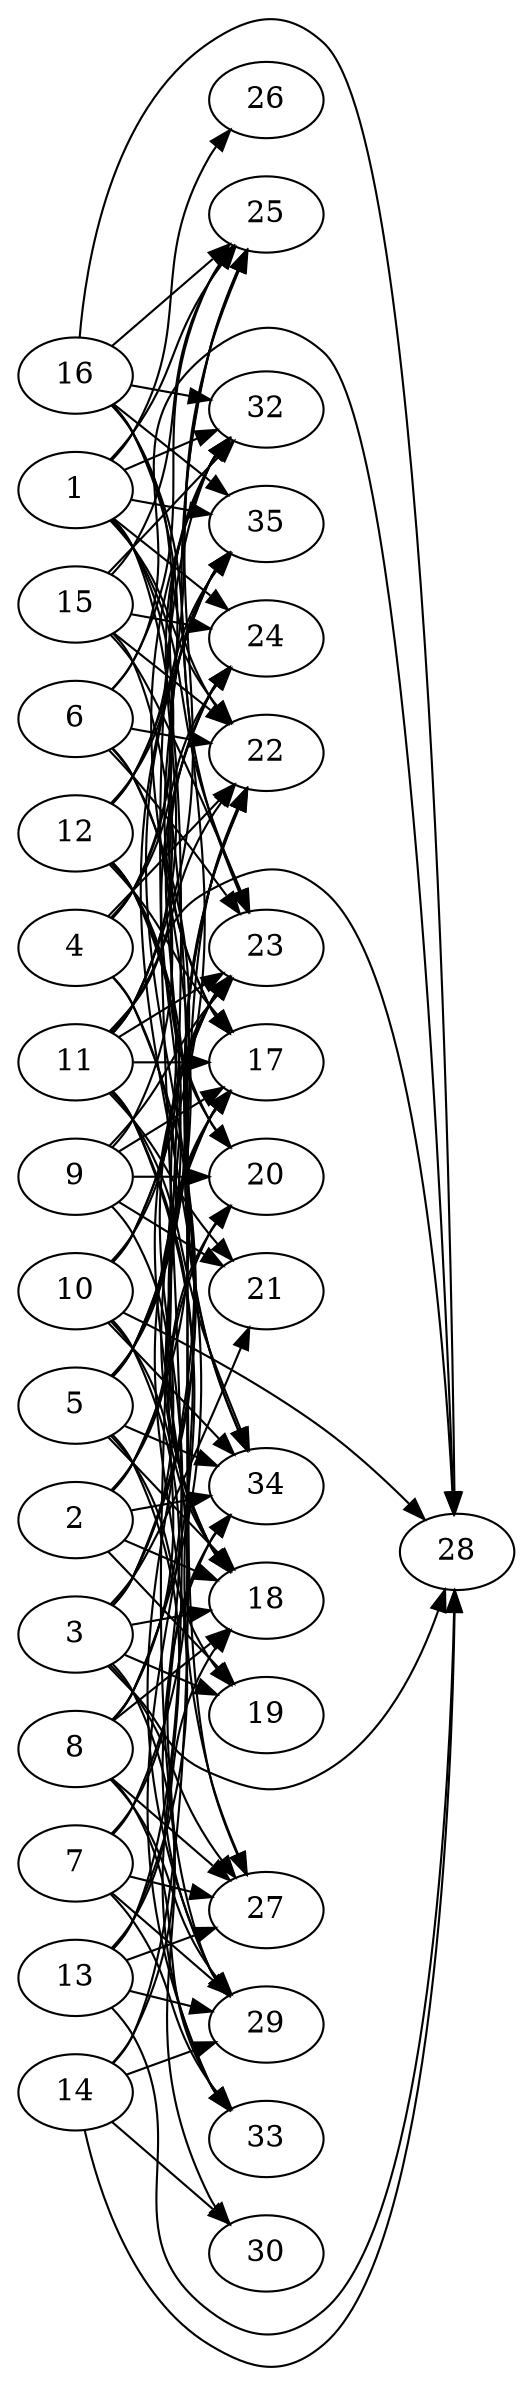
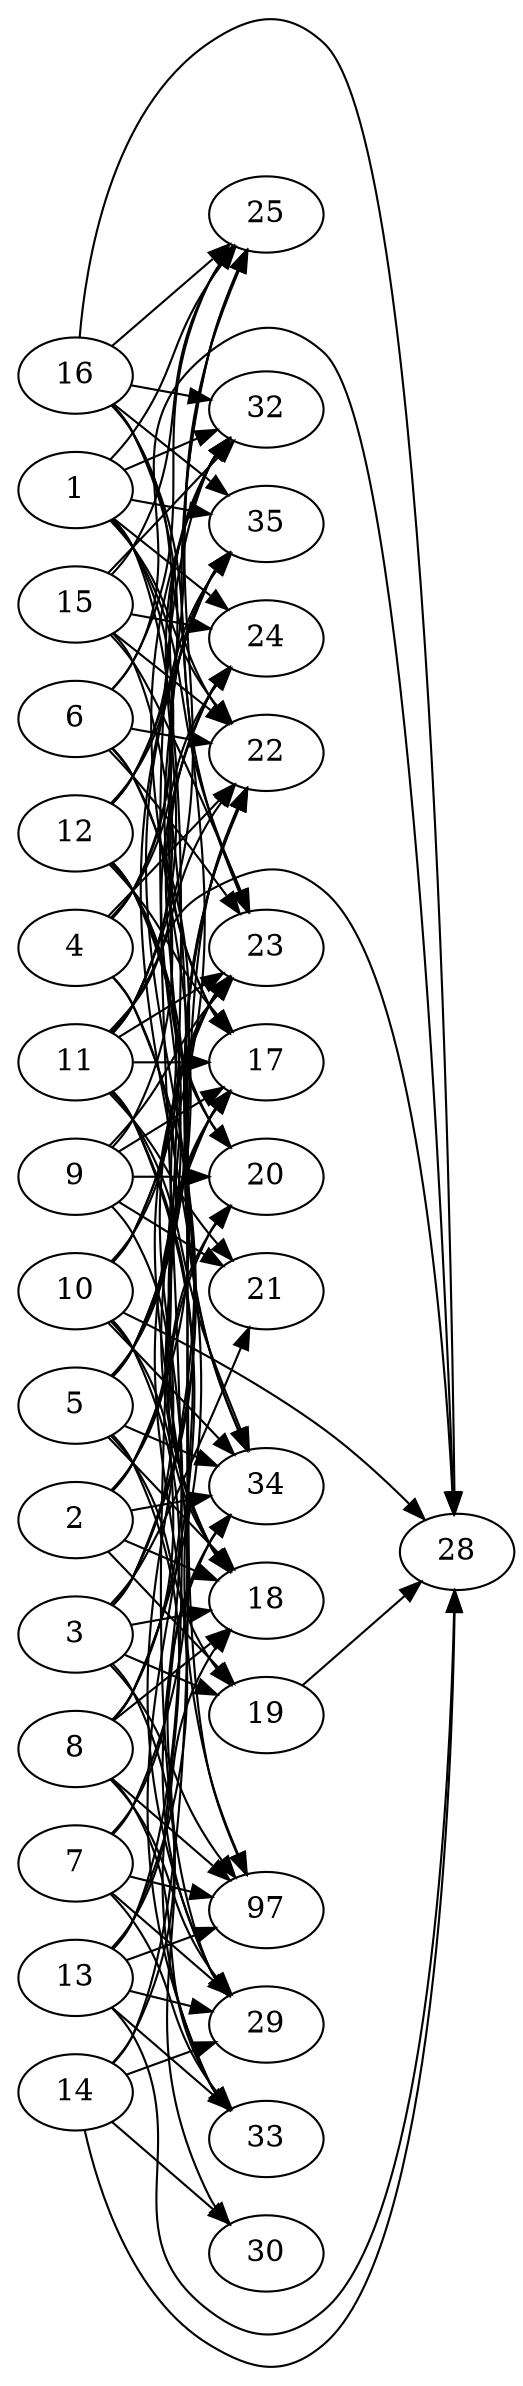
(266, 100) -> none
(293, 1786) -> (354, 1640)
(266, 1910) -> (266, 1910)
none -> (155, 2044)
